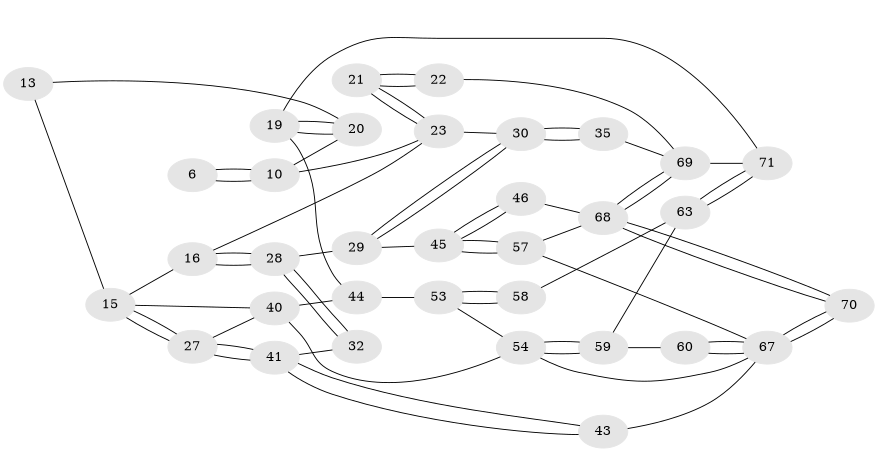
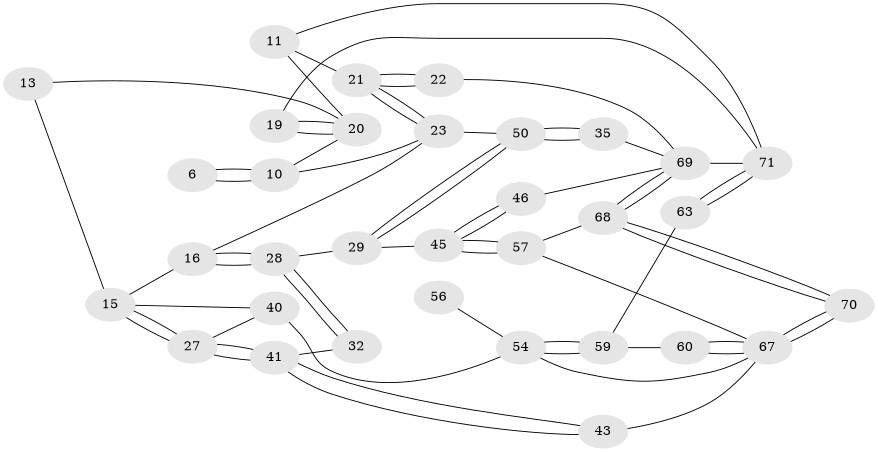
none -> (275, 42)
(521, 134) -> (521, 134)
(562, 209) -> (603, 181)
(357, 297) -> none
(439, 297) -> (439, 297)
(521, 297) -> none
